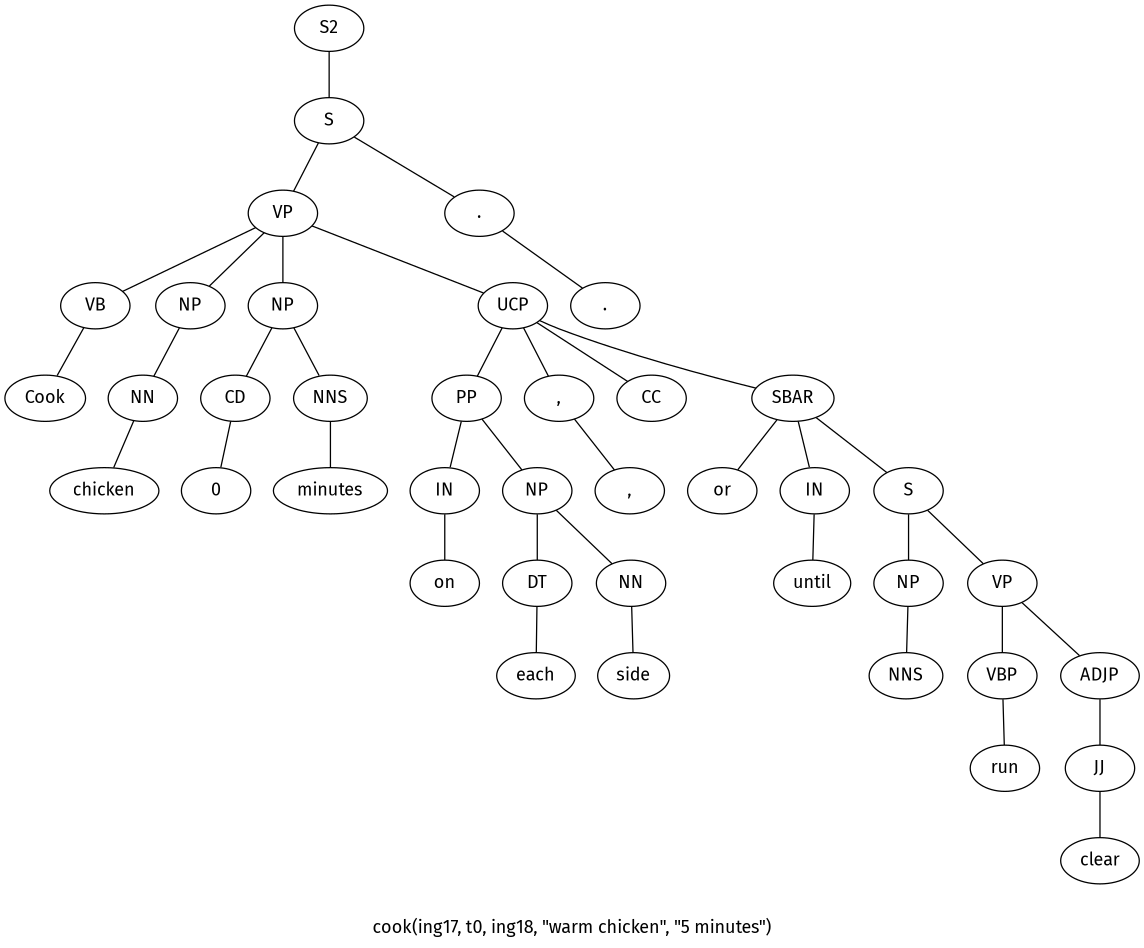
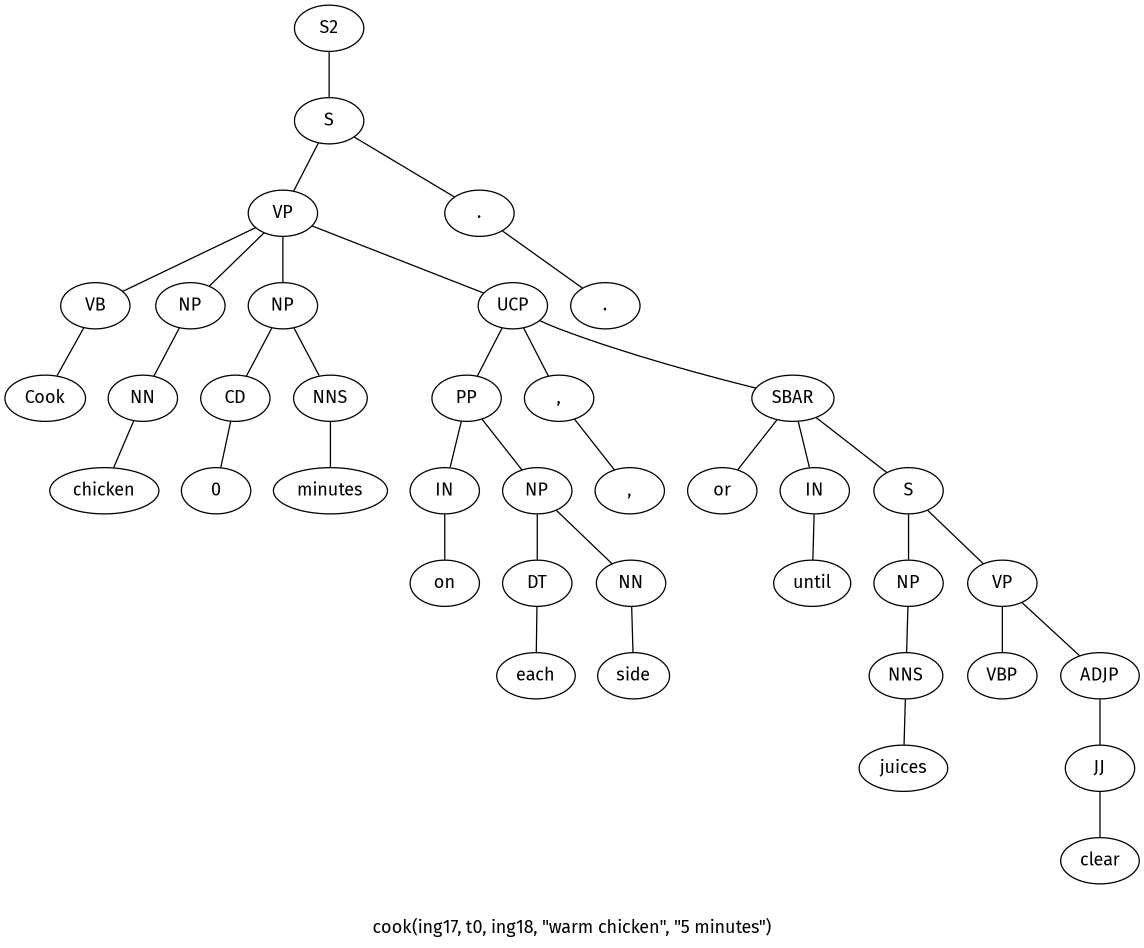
(652, 398) -> none
none -> (903, 768)
(1005, 768) -> none
